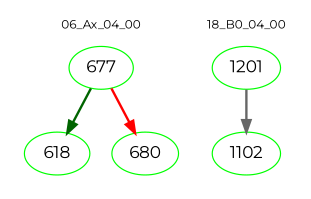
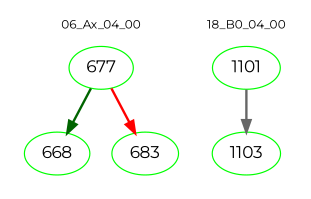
(246, 68) -> (246, 68)
(57, 154) -> (57, 154)
(145, 154) -> (145, 154)
(246, 154) -> (246, 154)
